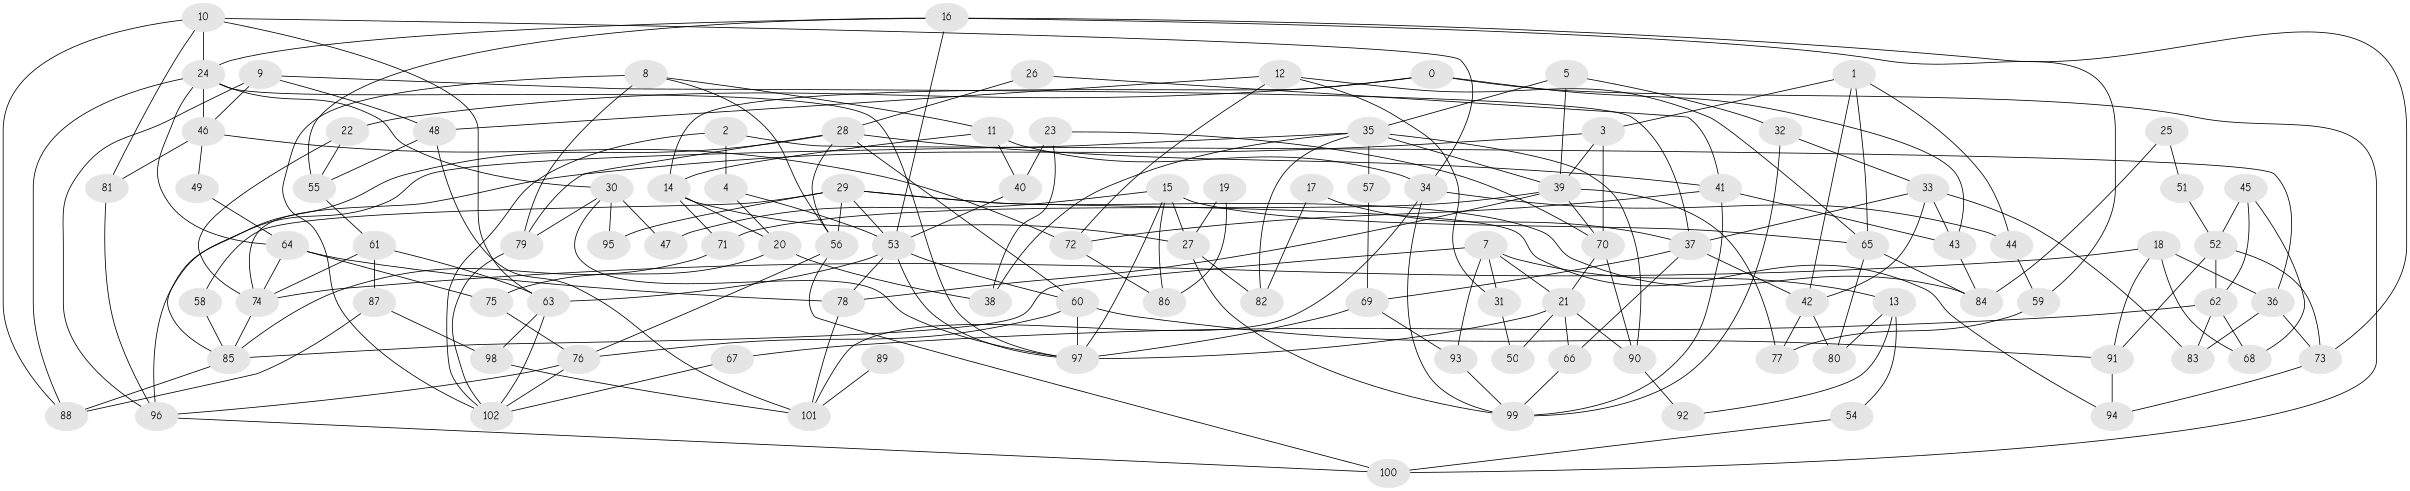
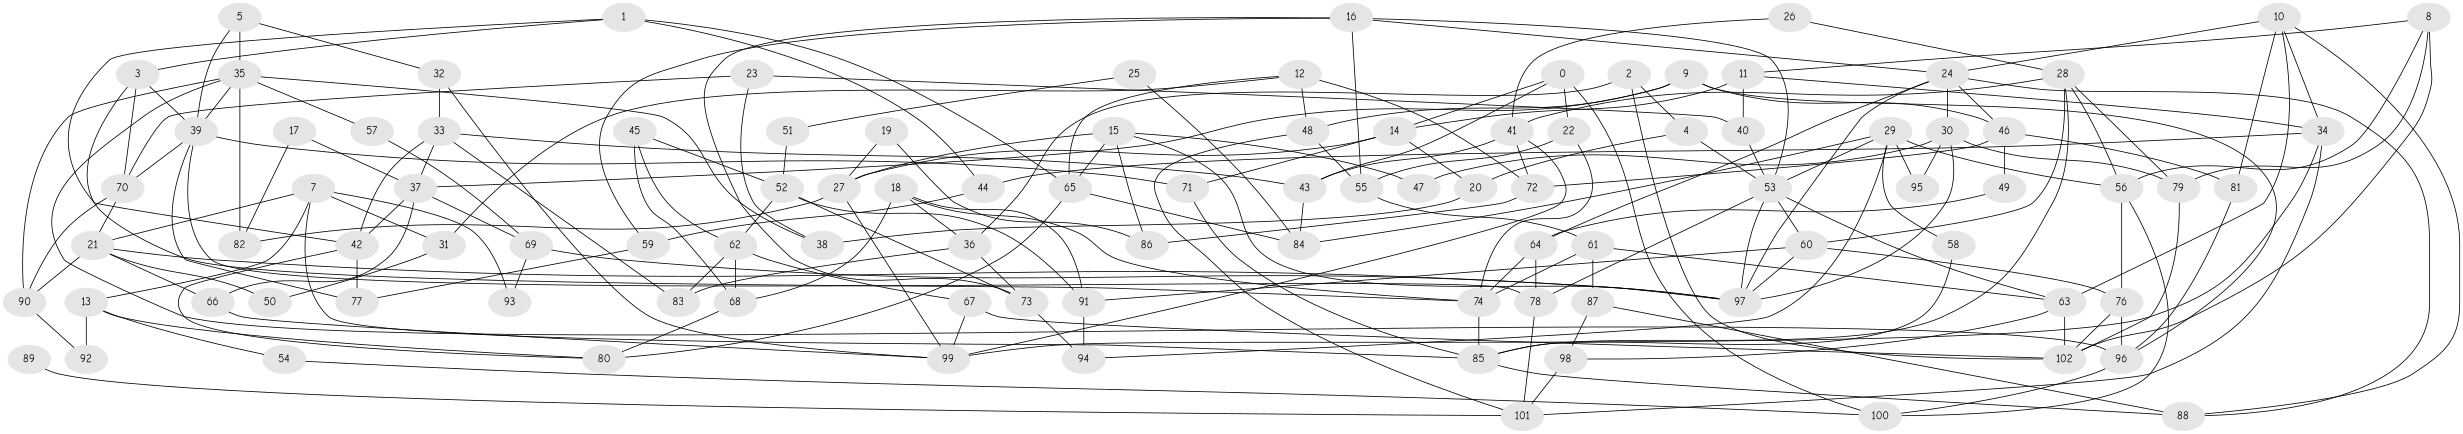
(492, 302) -> none
none -> (690, 324)
(1484, 388) -> (960, 328)
